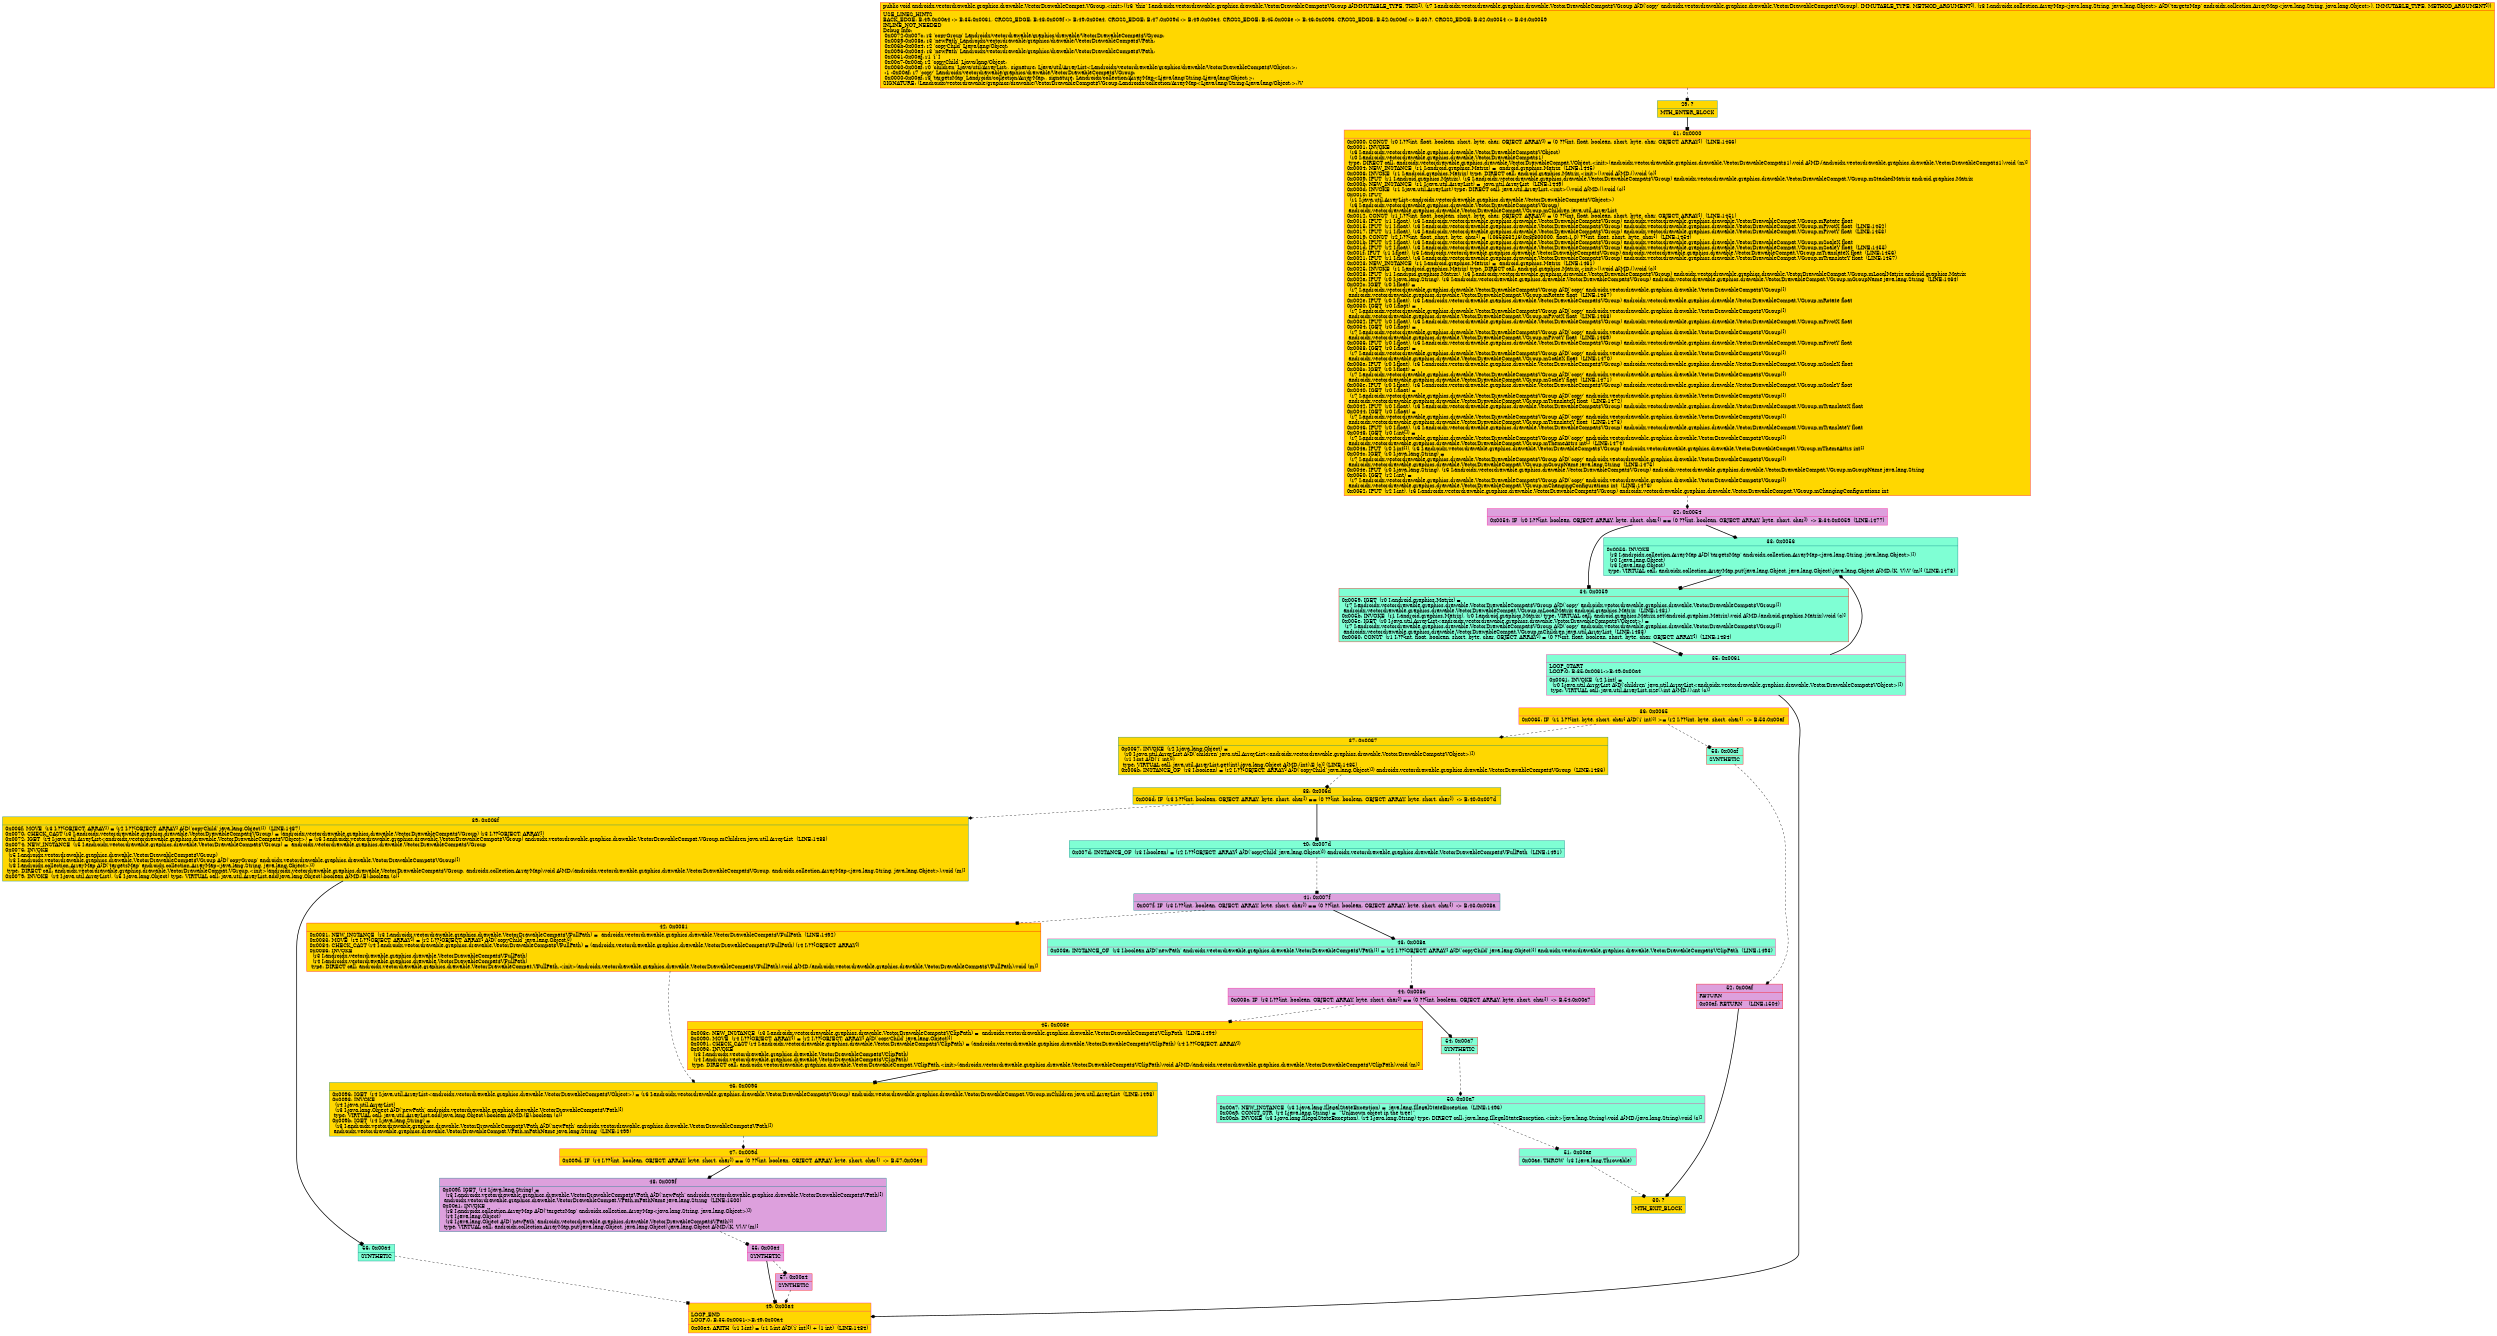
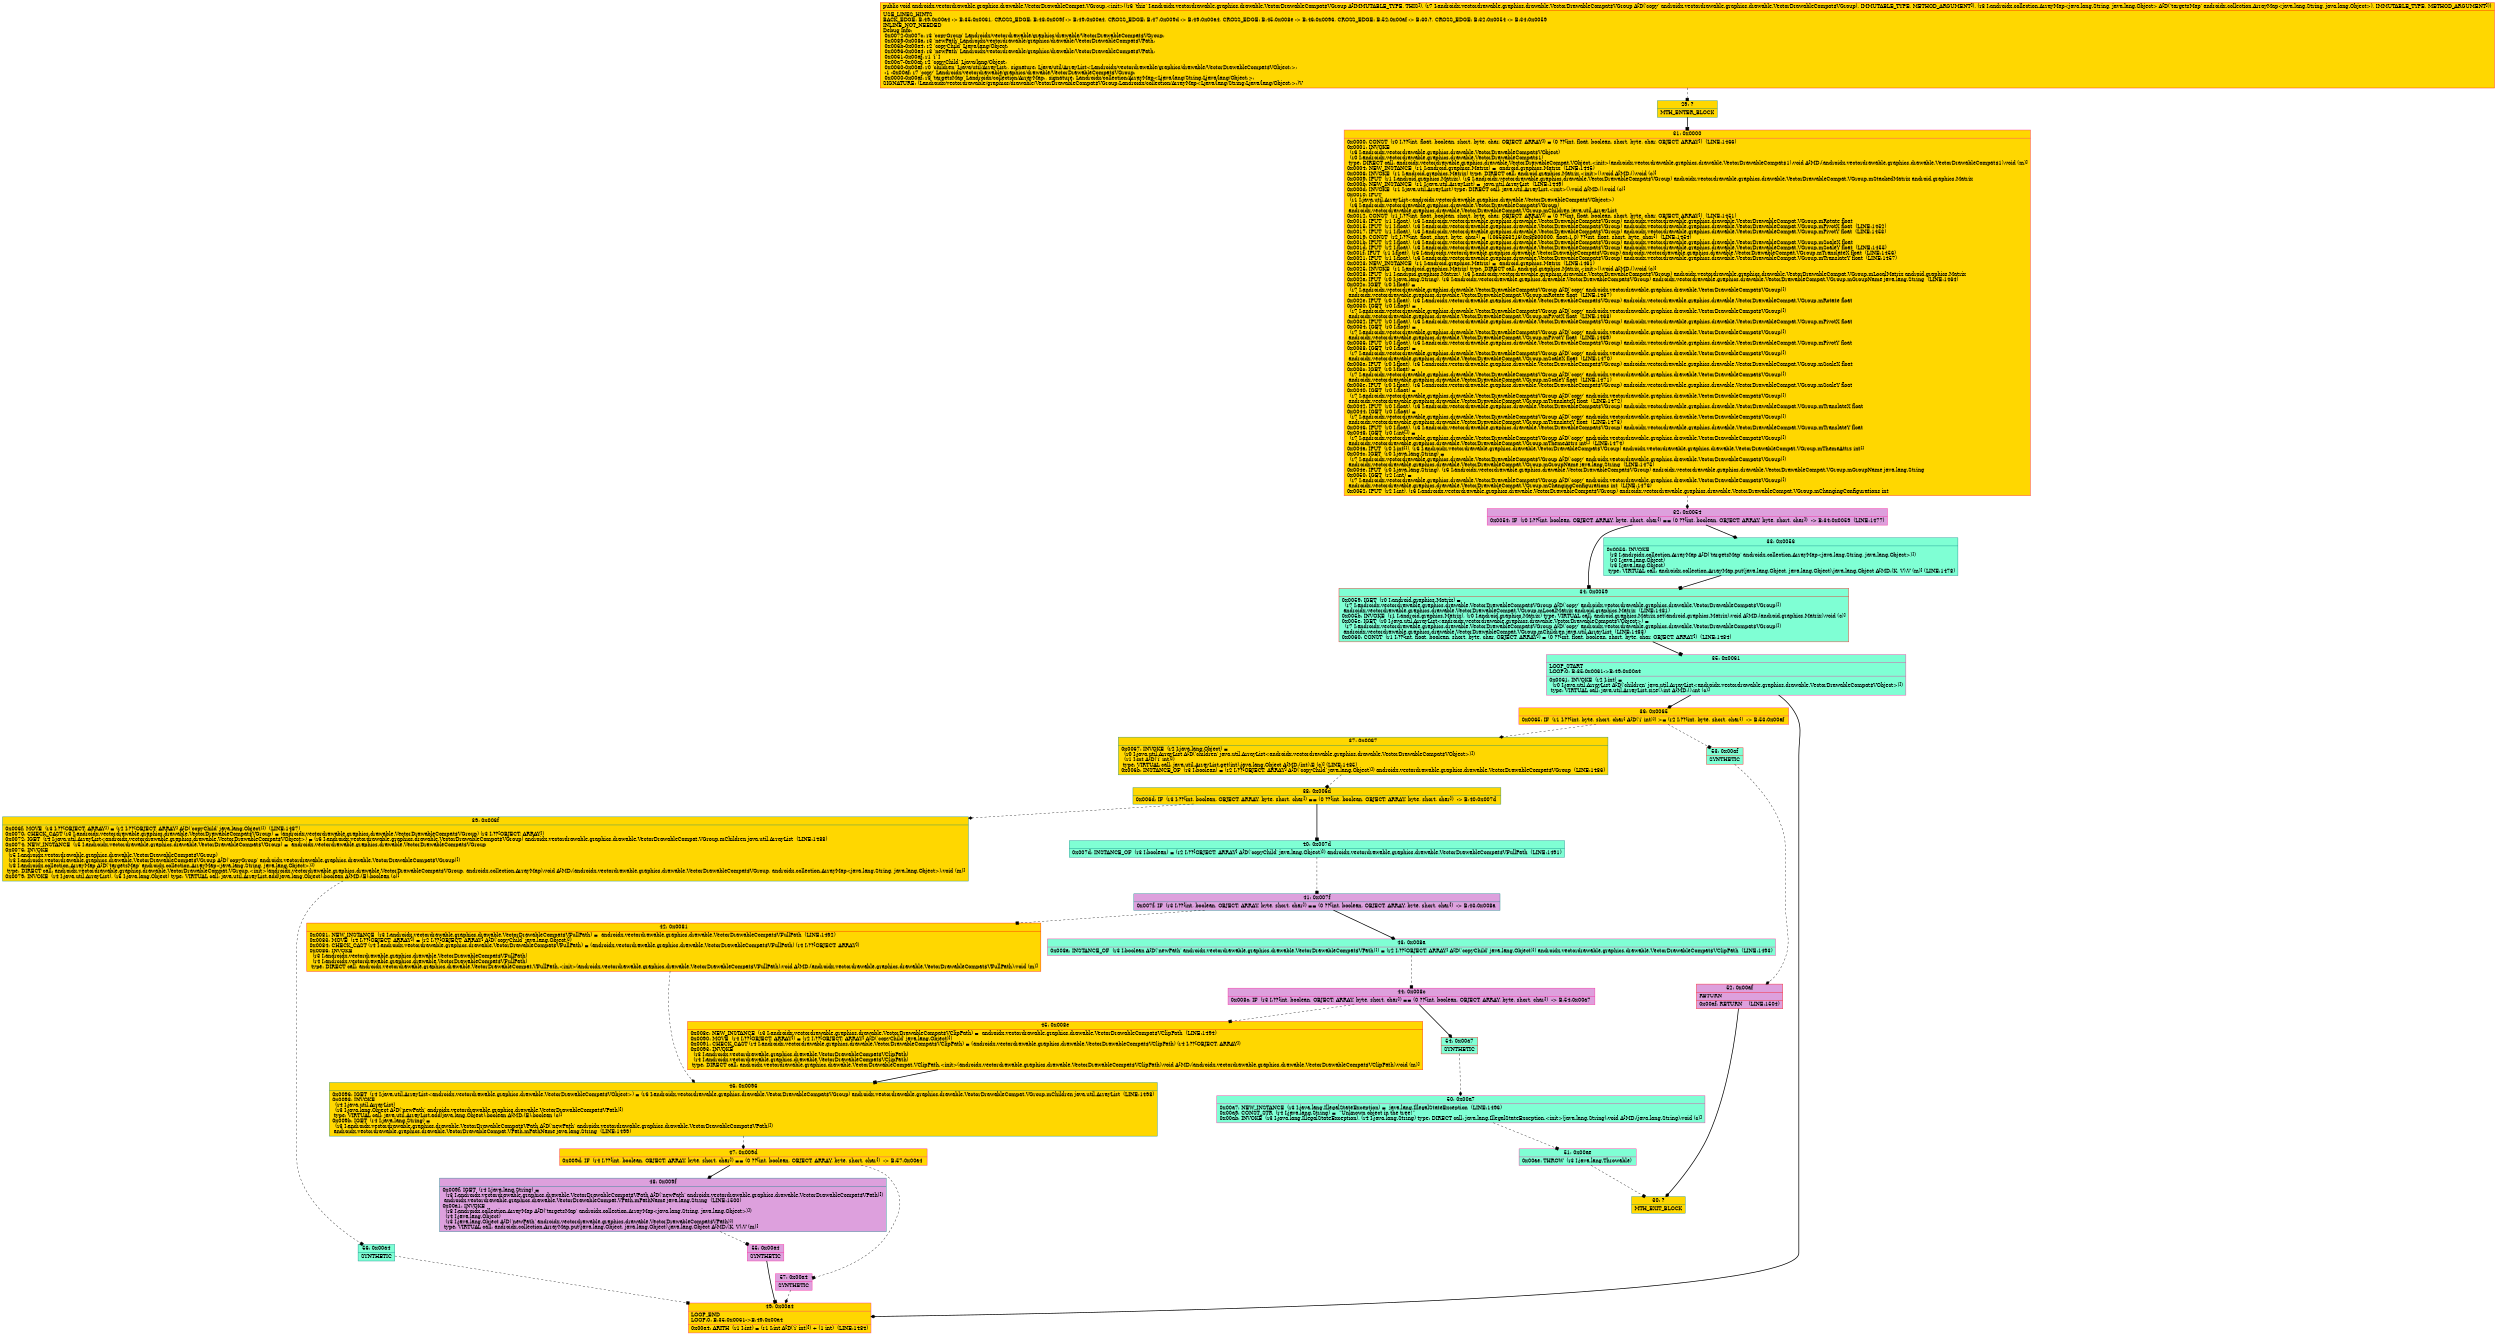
(1862, 621) -> (1681, 700)
(297, 1065) -> (297, 1065)
(778, 1266) -> (890, 1231)
(794, 1282) -> (794, 1282)
